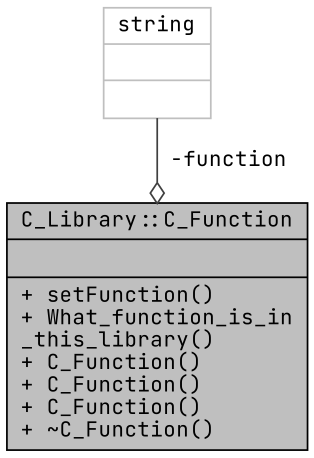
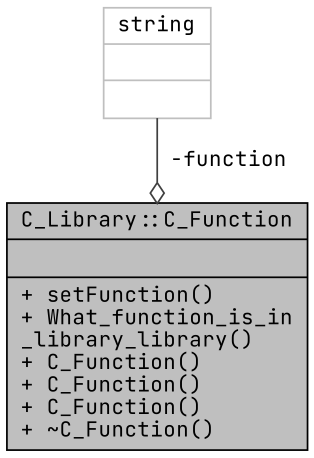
(118, 340) -> (138, 340)
